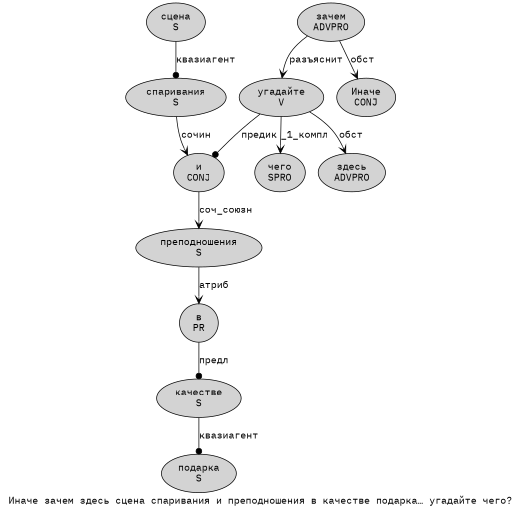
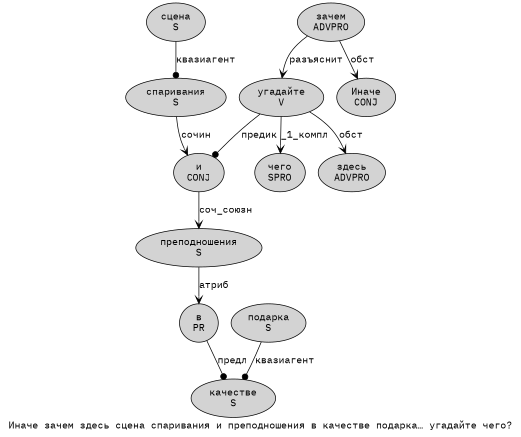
(199, 433) -> (254, 358)
